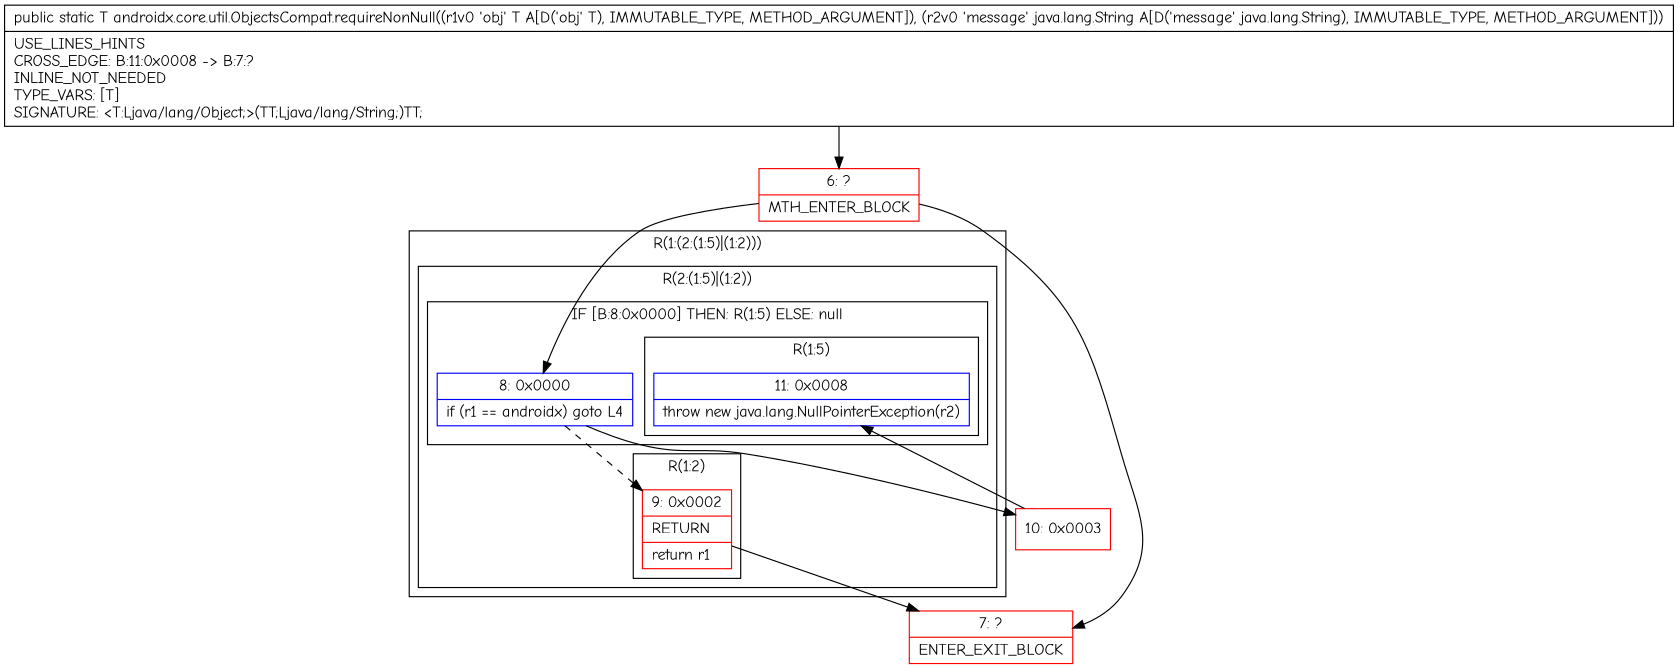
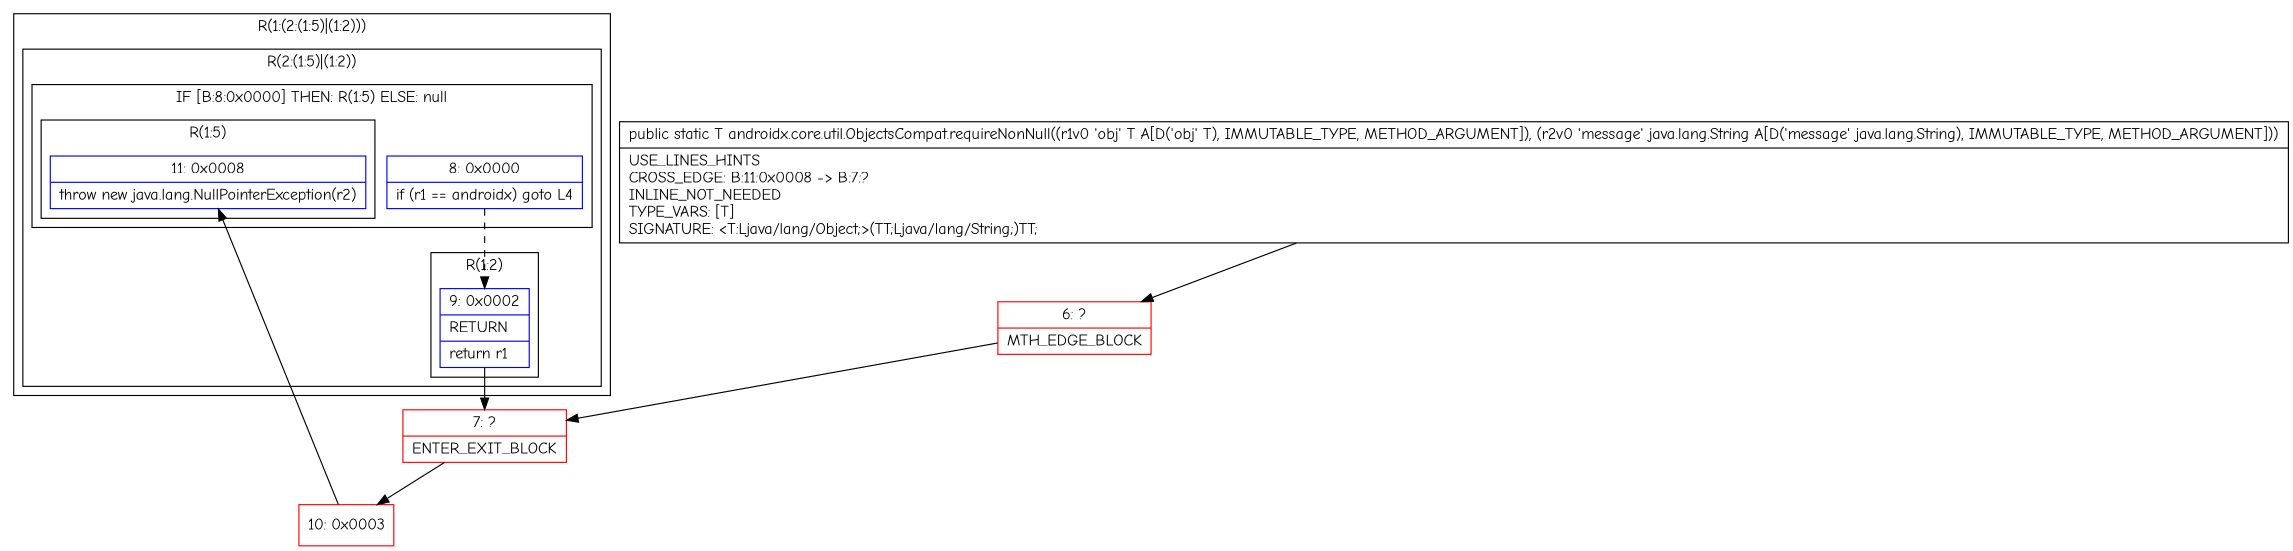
(839, 207) -> (1074, 341)
(624, 243) -> none
(796, 463) -> (416, 480)
(687, 529) -> (485, 328)
